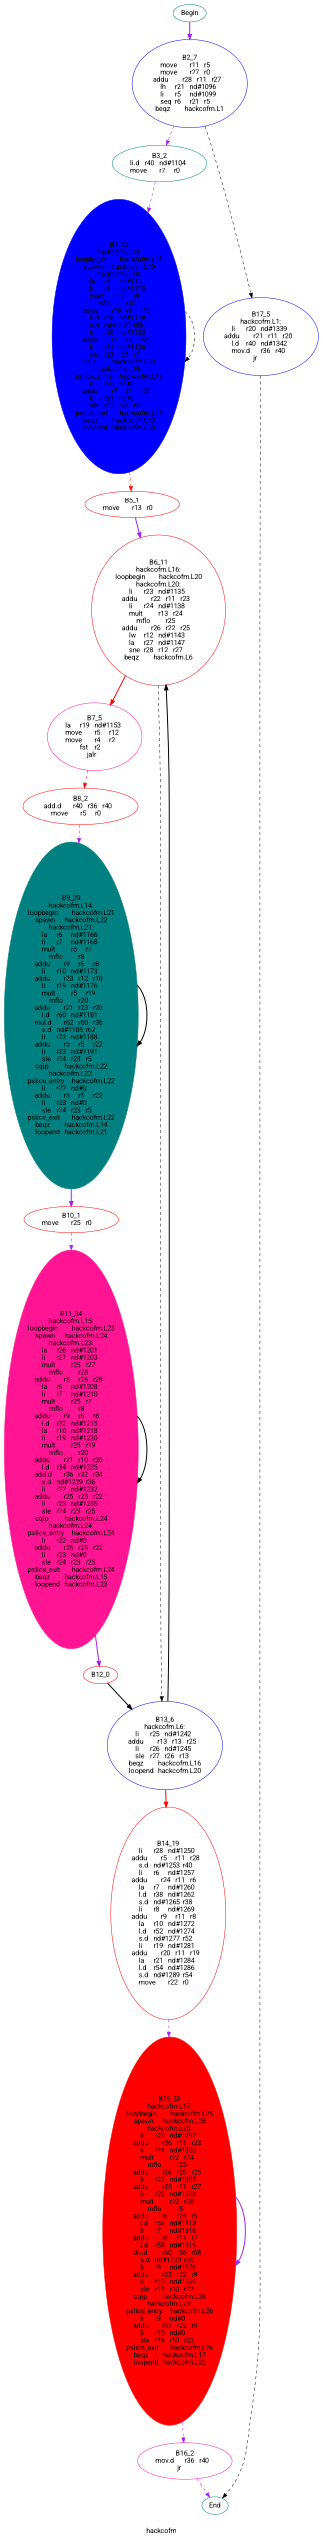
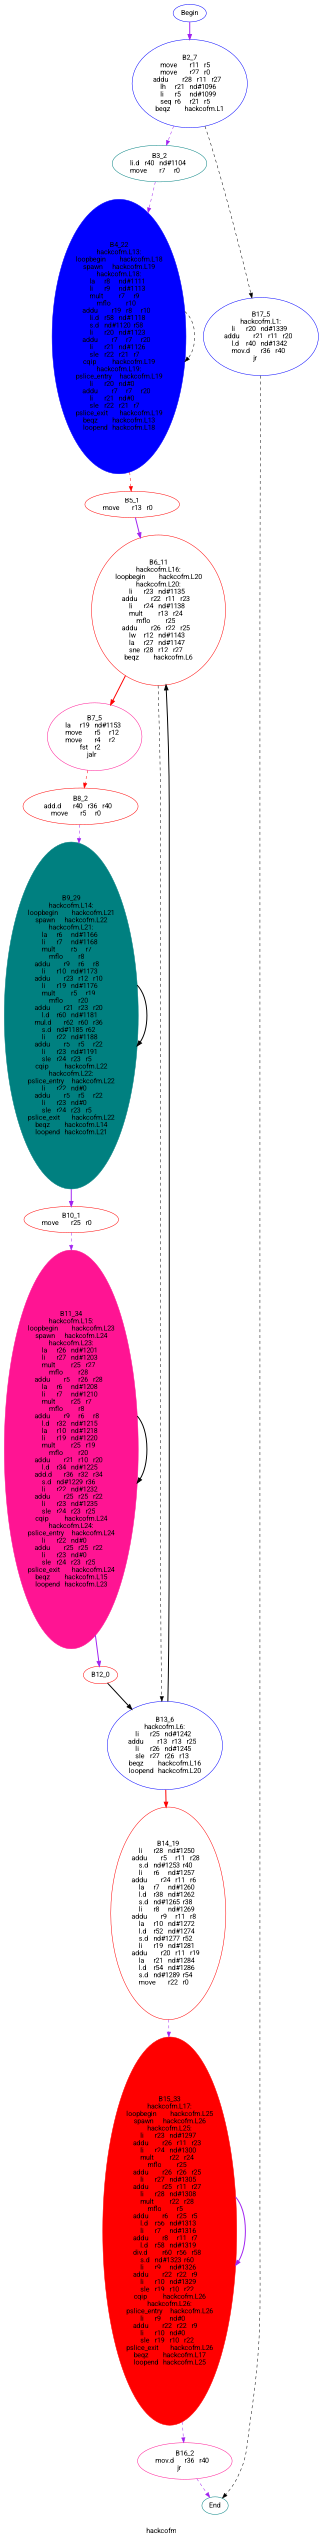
(190, 13) -> (190, 13)
